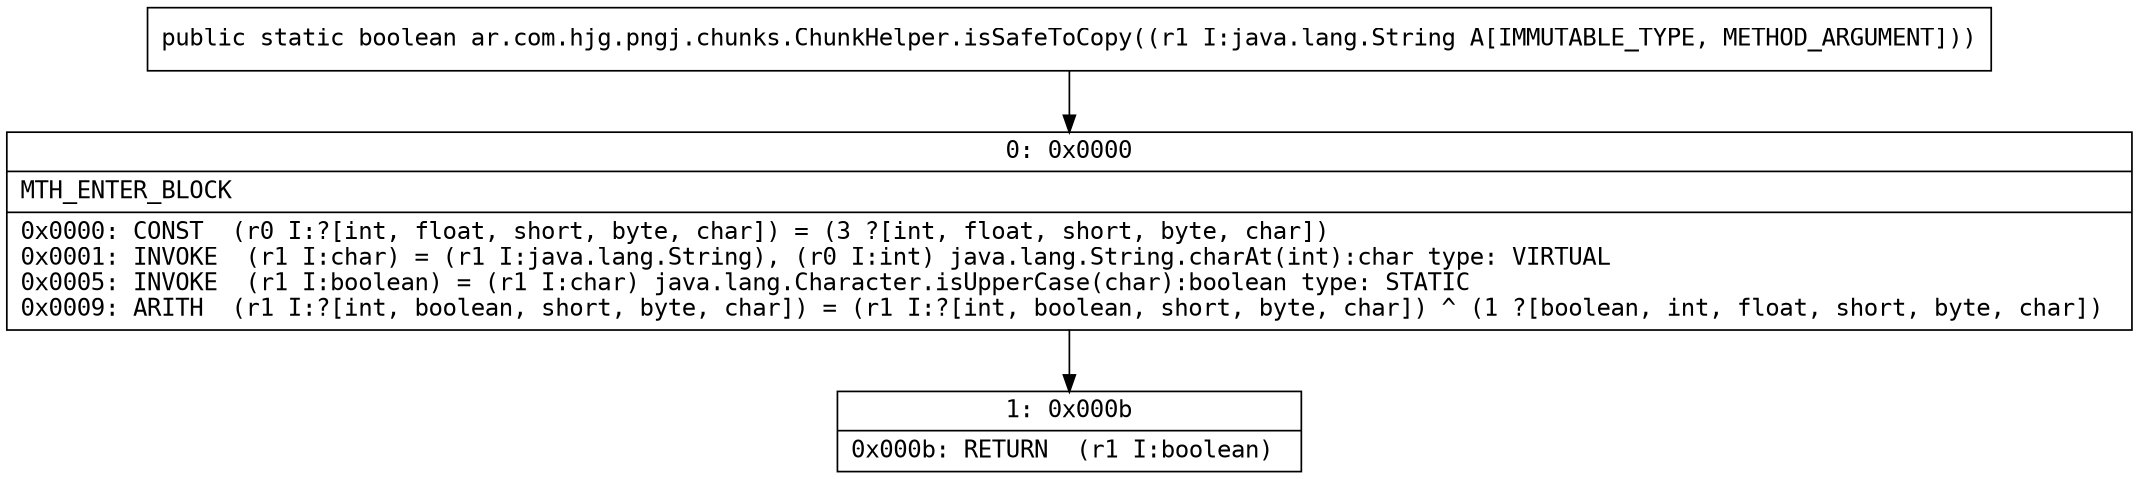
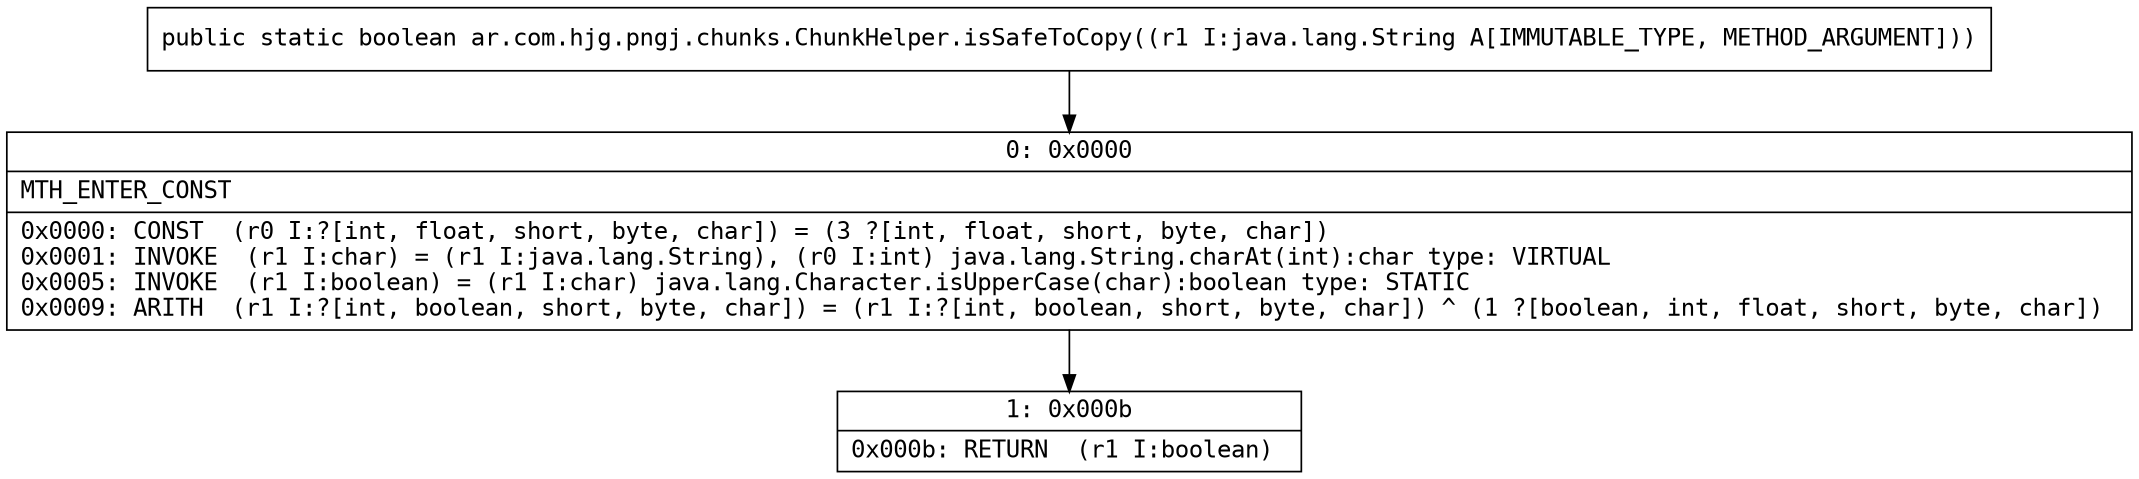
(126, 191) -> (126, 191)
